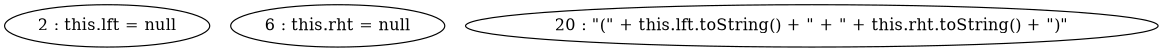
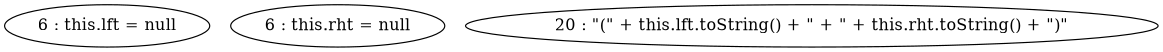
(107, 26) -> (107, 26)
